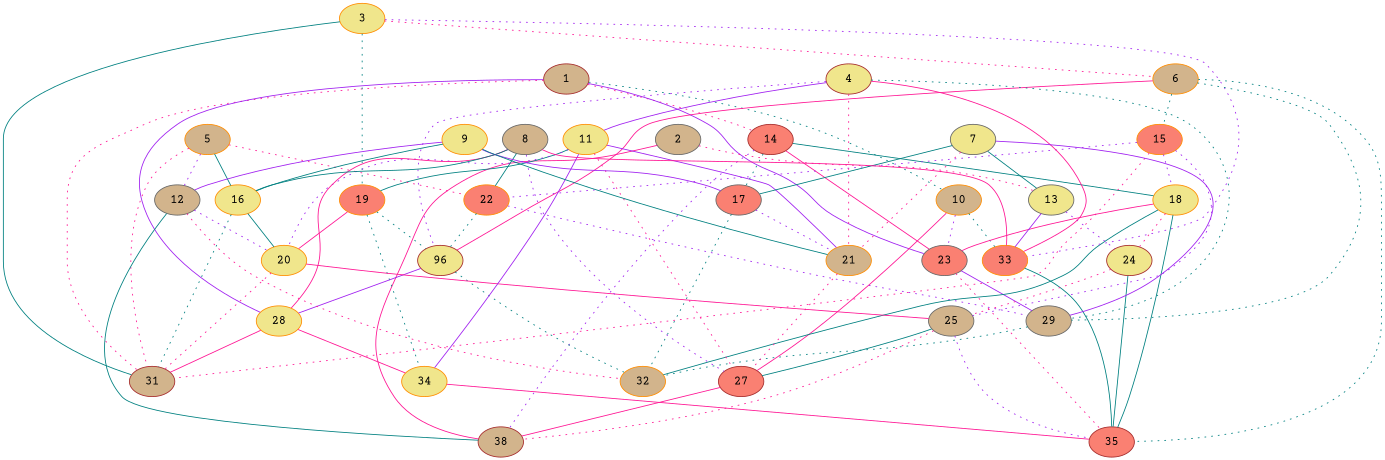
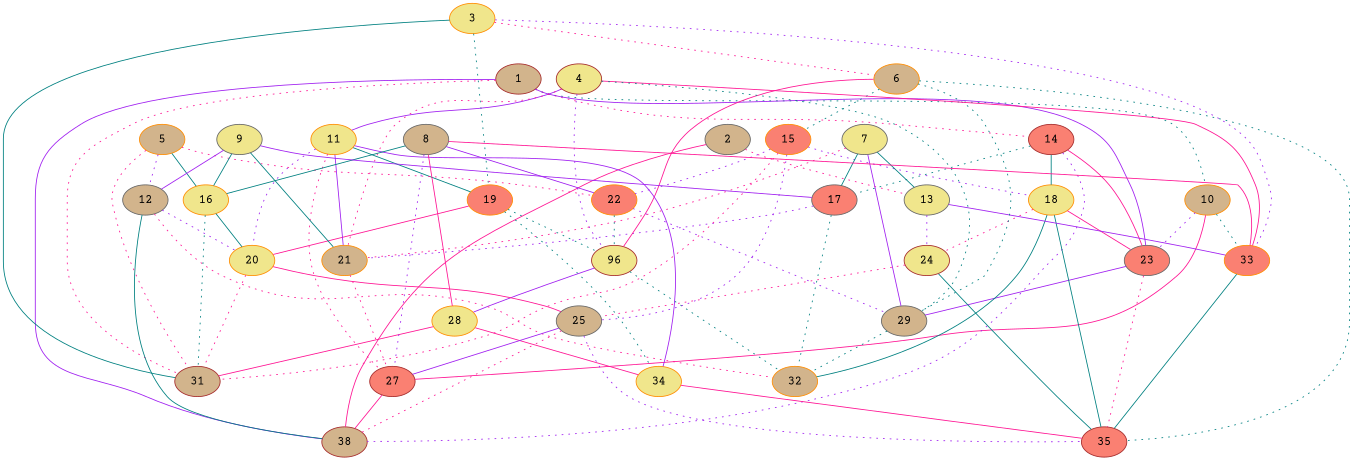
(186, 120) -> (40, 168)
(465, 139) -> (239, 139)
(504, 172) -> (516, 169)
(835, 357) -> (486, 351)
